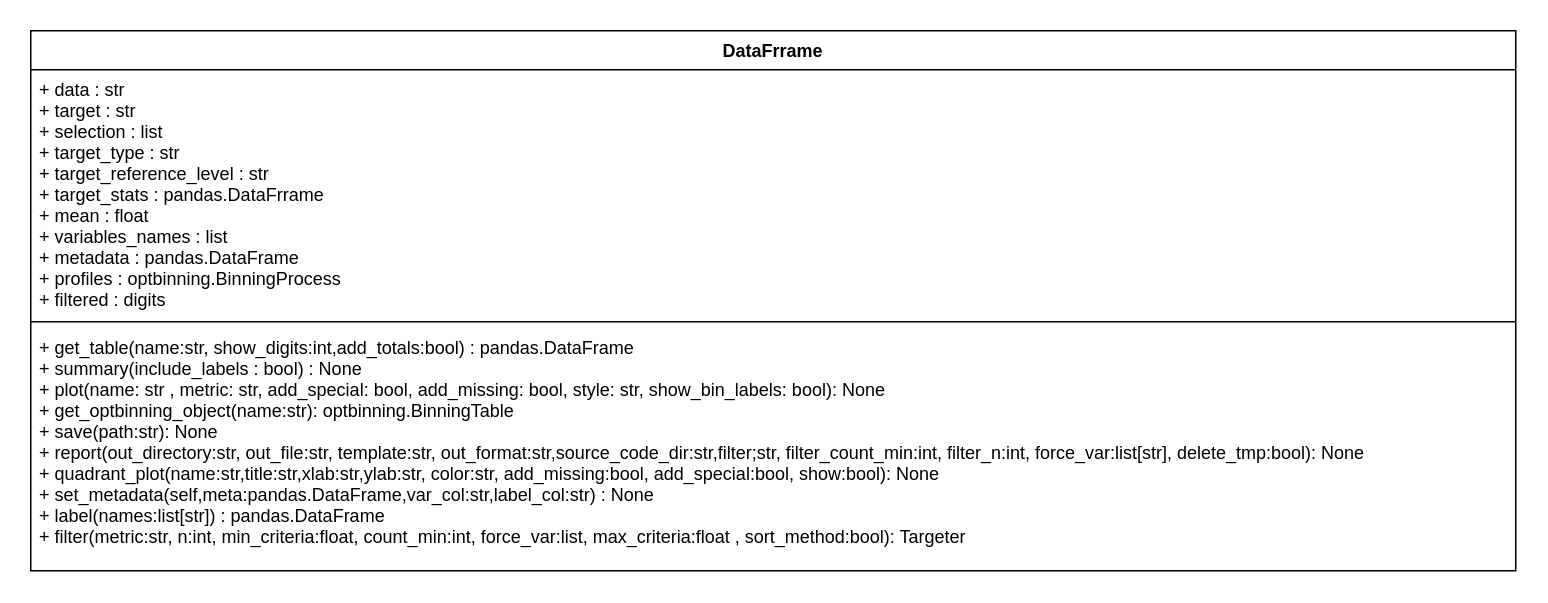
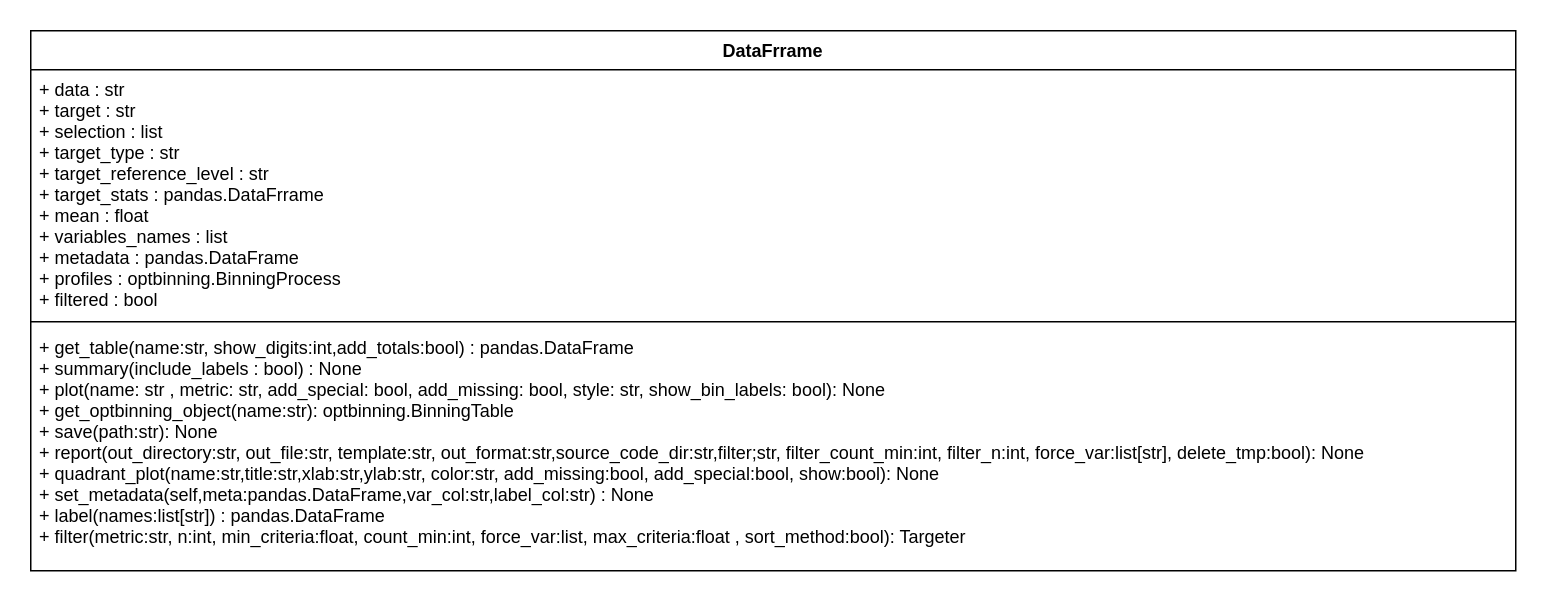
(90, 90) -> (90, 90)
